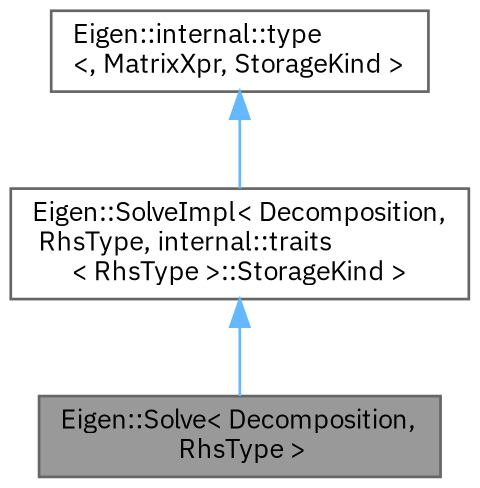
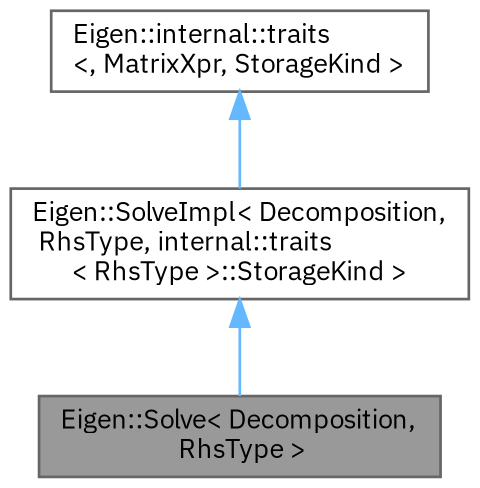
(240, 51) -> (240, 51)
